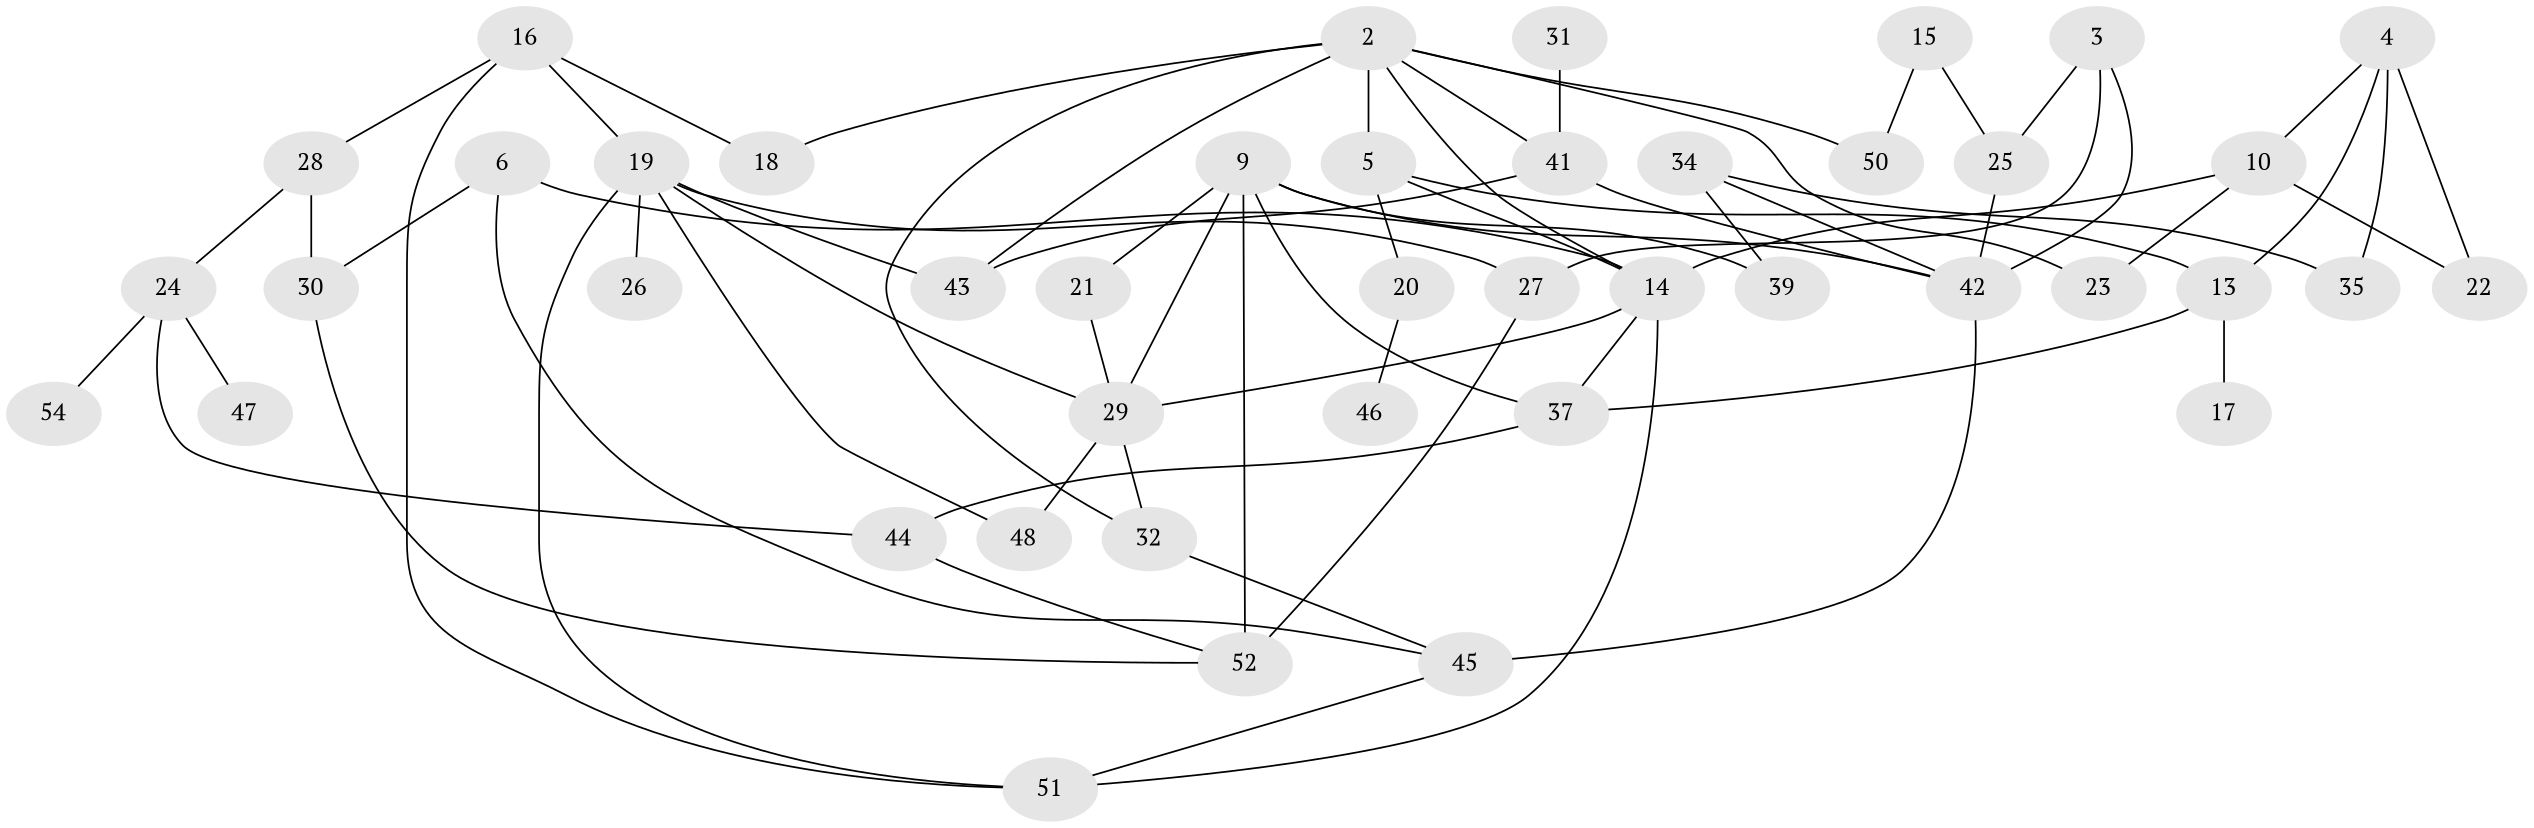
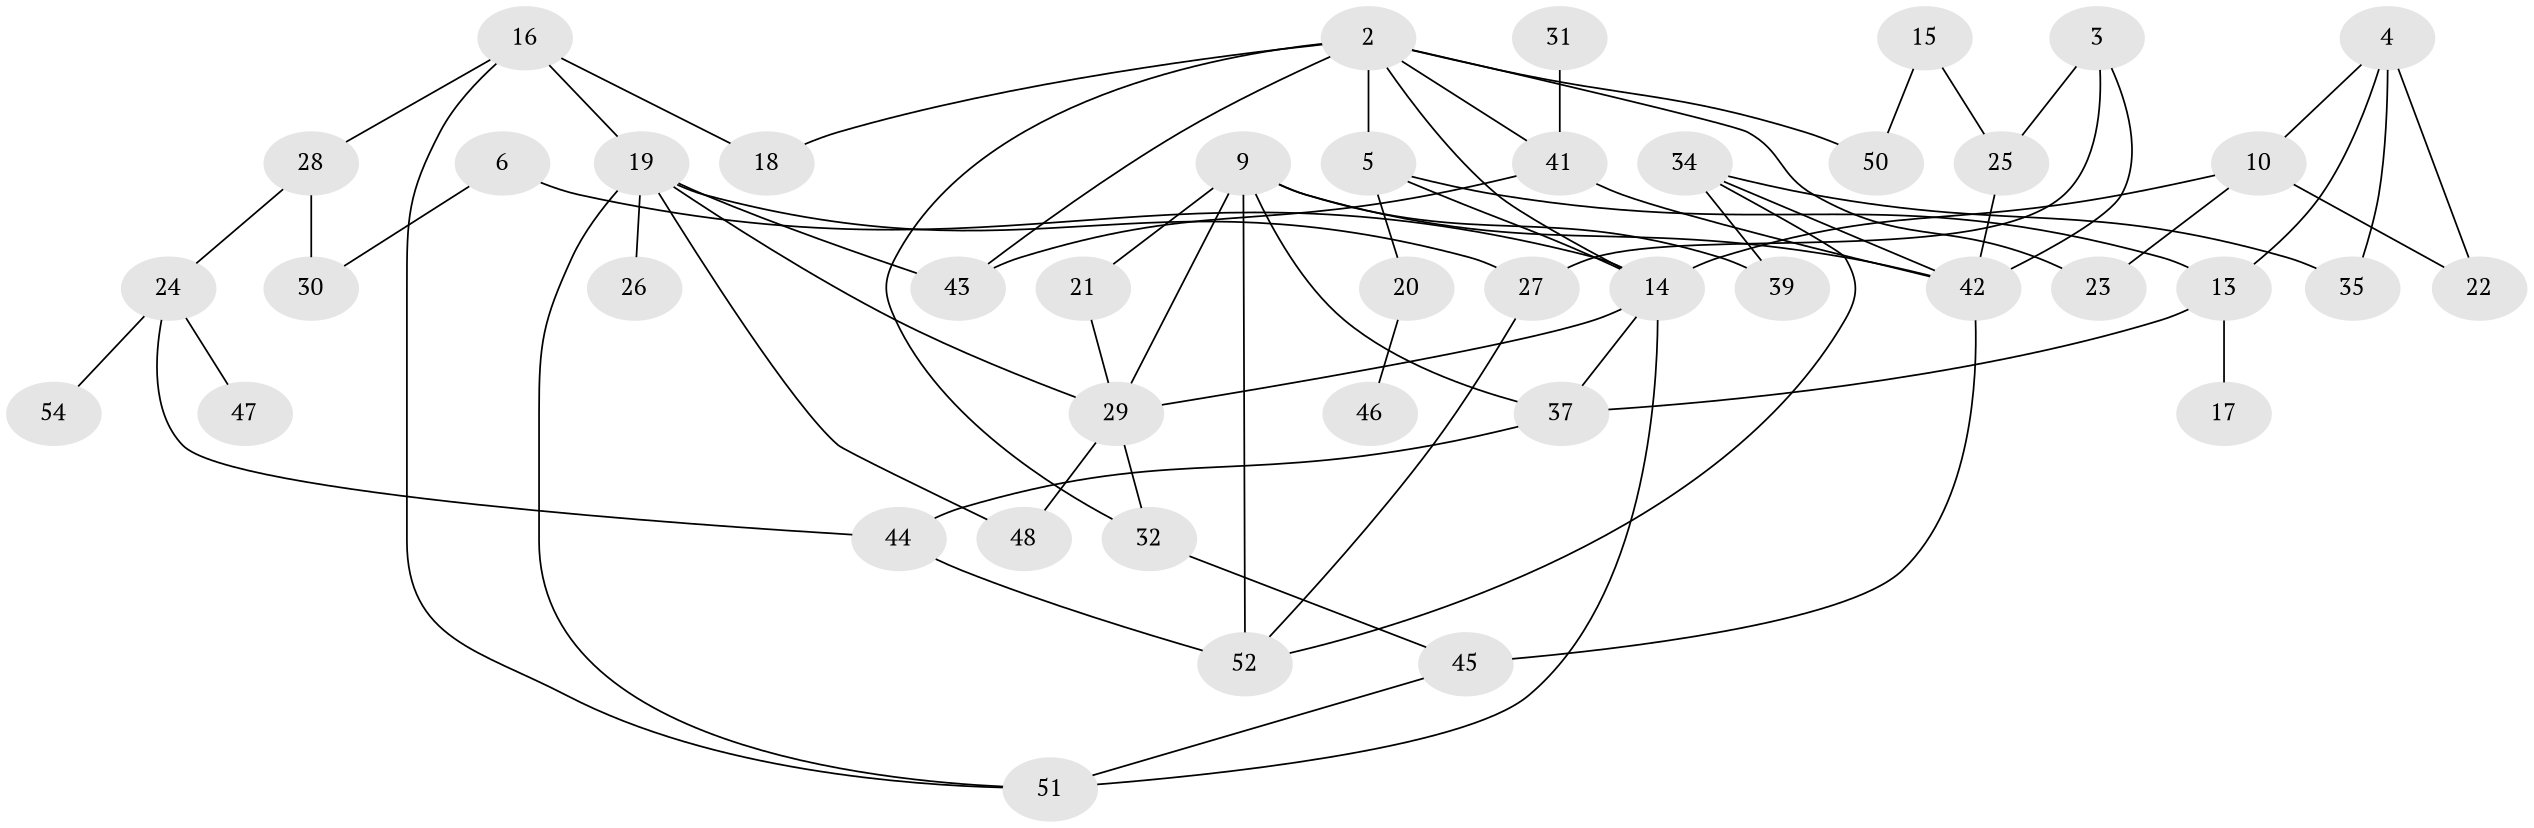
(858, 578) -> none
(674, 634) -> (1689, 482)
